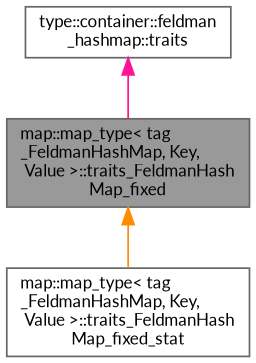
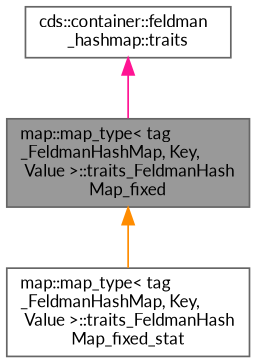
(128, 32) -> (128, 32)
